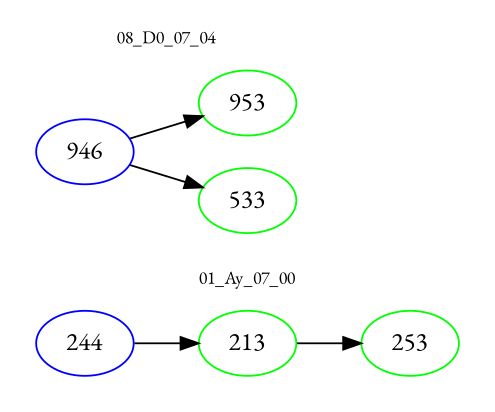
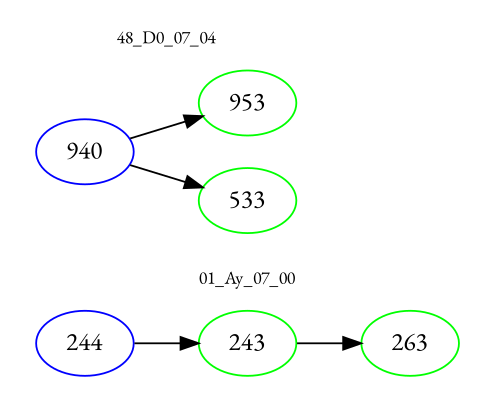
(166, 39) -> (166, 39)
(85, 152) -> (85, 152)
(248, 343) -> (248, 343)
(410, 343) -> (410, 343)
